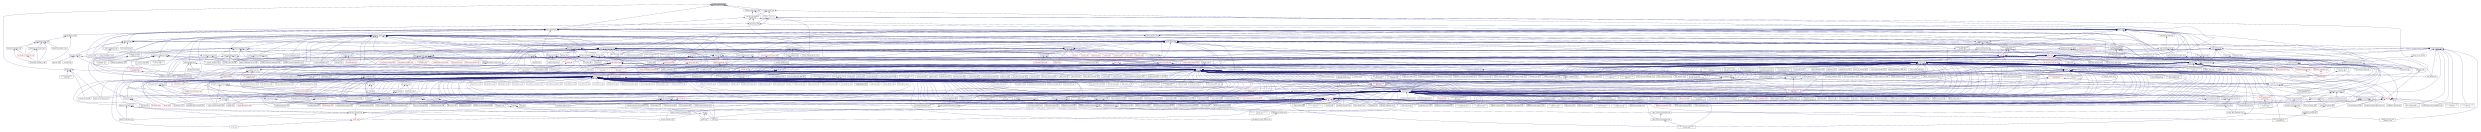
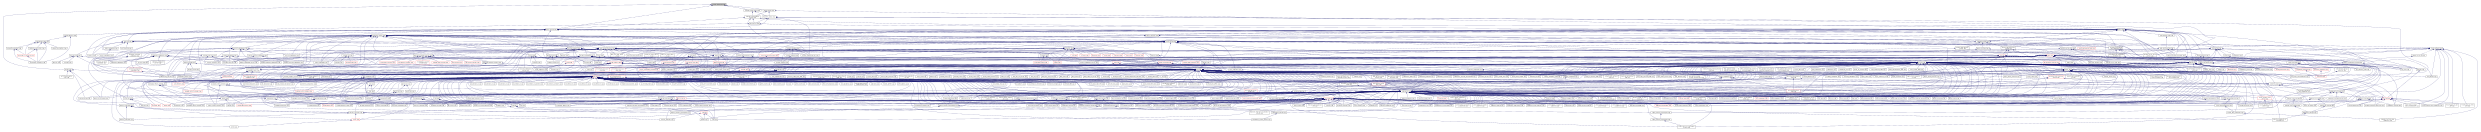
(1203, 98) -> none
